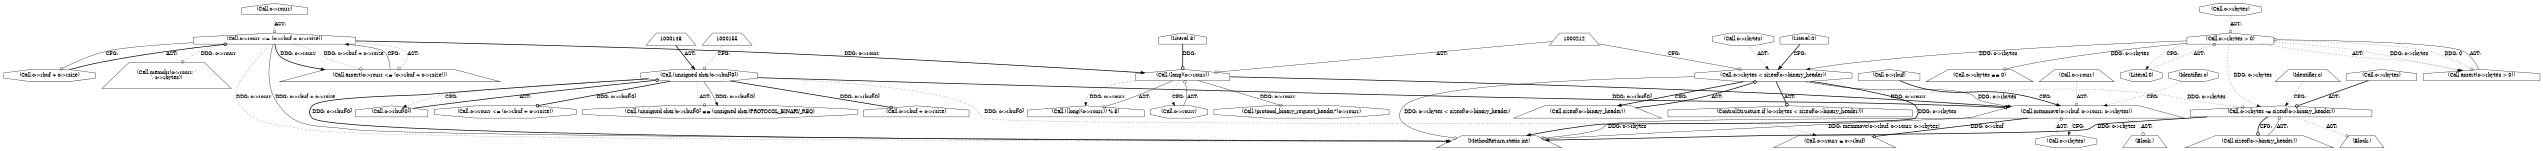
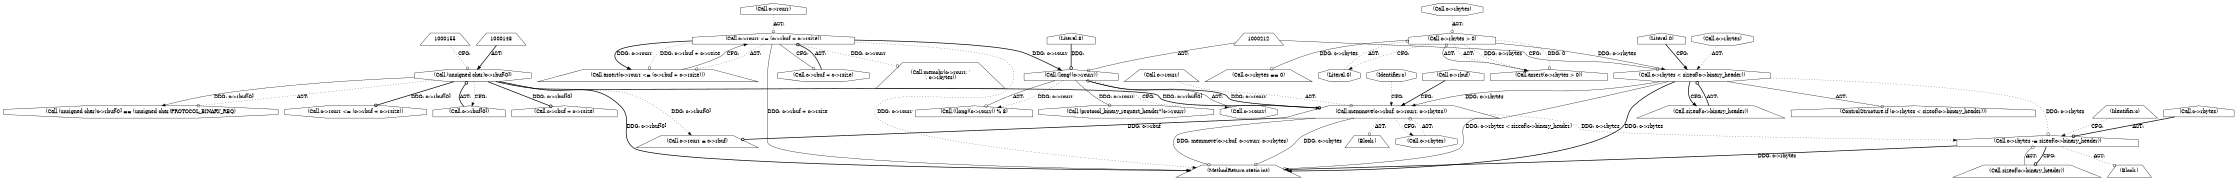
(2230, 81) -> (1718, 136)
(1781, 91) -> (1804, 94)
